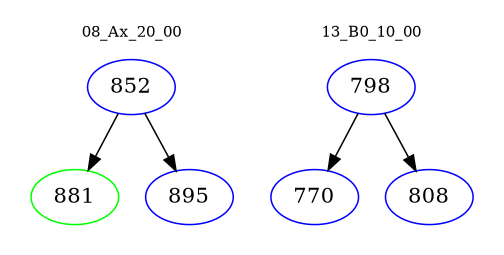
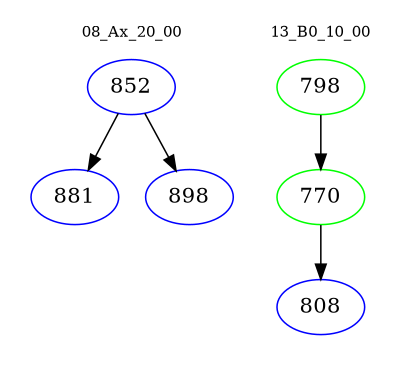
(371, 87) -> (321, 87)
(397, 135) -> (321, 245)
(75, 197) -> (75, 197)
(189, 197) -> (189, 197)
(315, 197) -> (321, 197)
